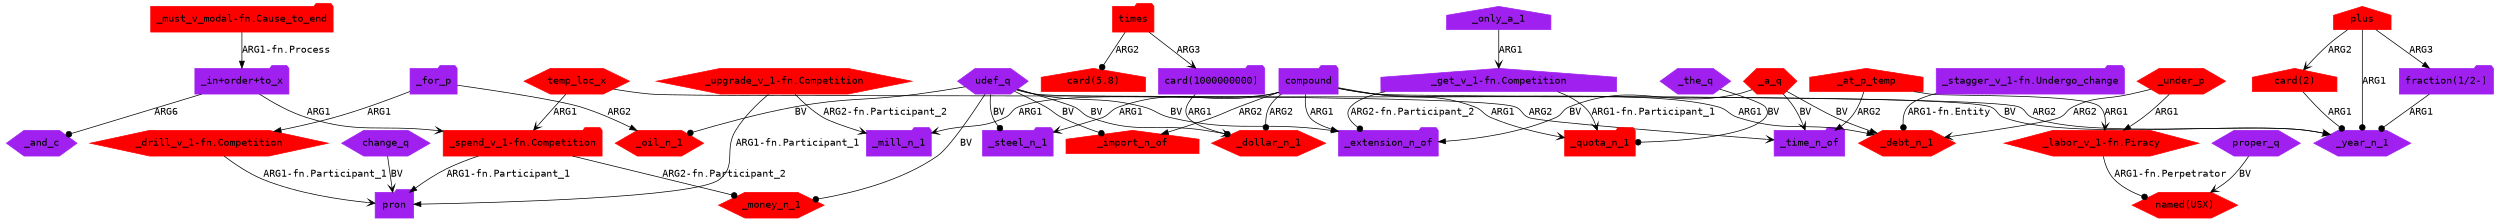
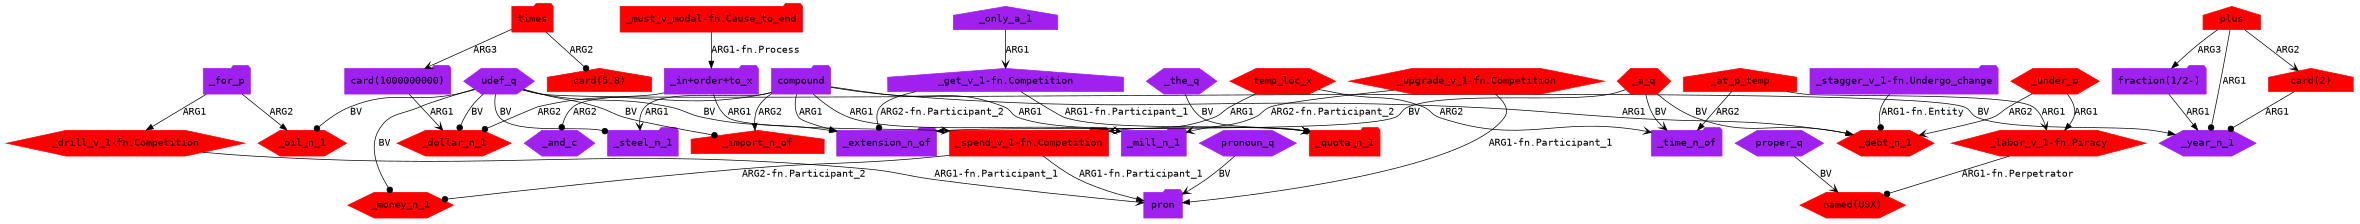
(2006, 106) -> none
(2407, 110) -> (2181, 109)
(166, 112) -> (585, 112)
(386, 143) -> (1248, 143)
